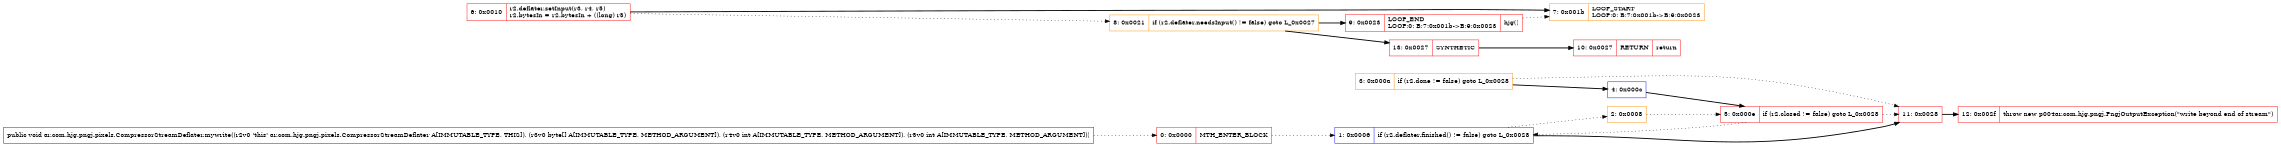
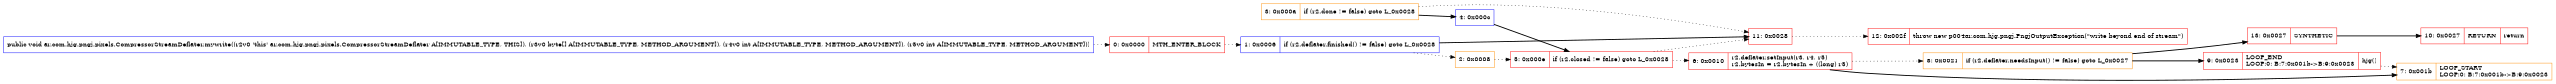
(1948, 114) -> (1828, 36)
(1642, 131) -> (1679, 60)
